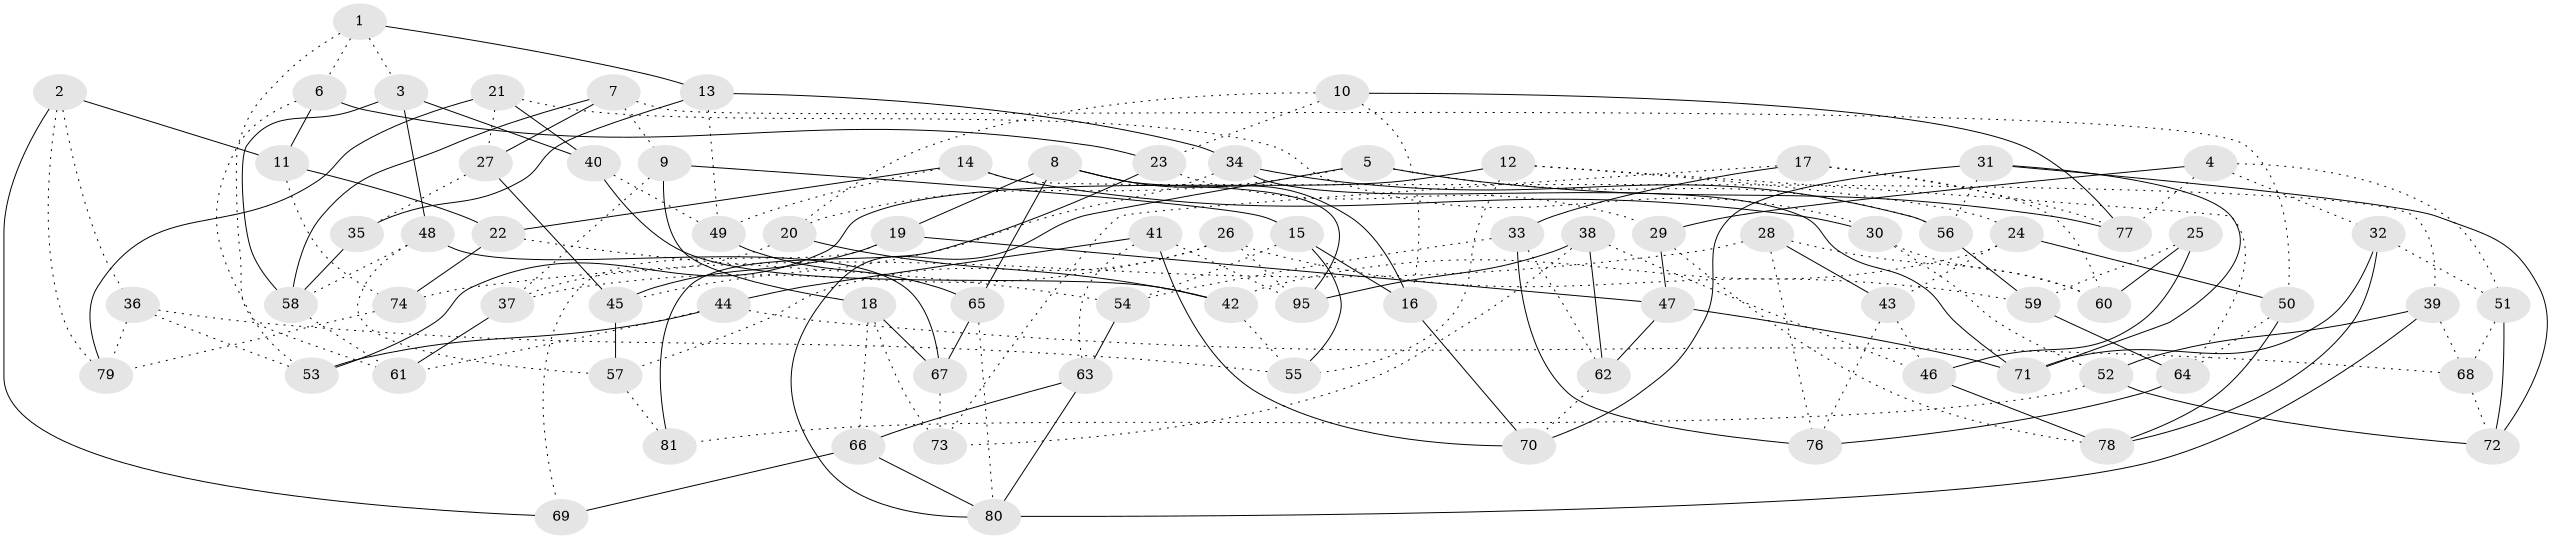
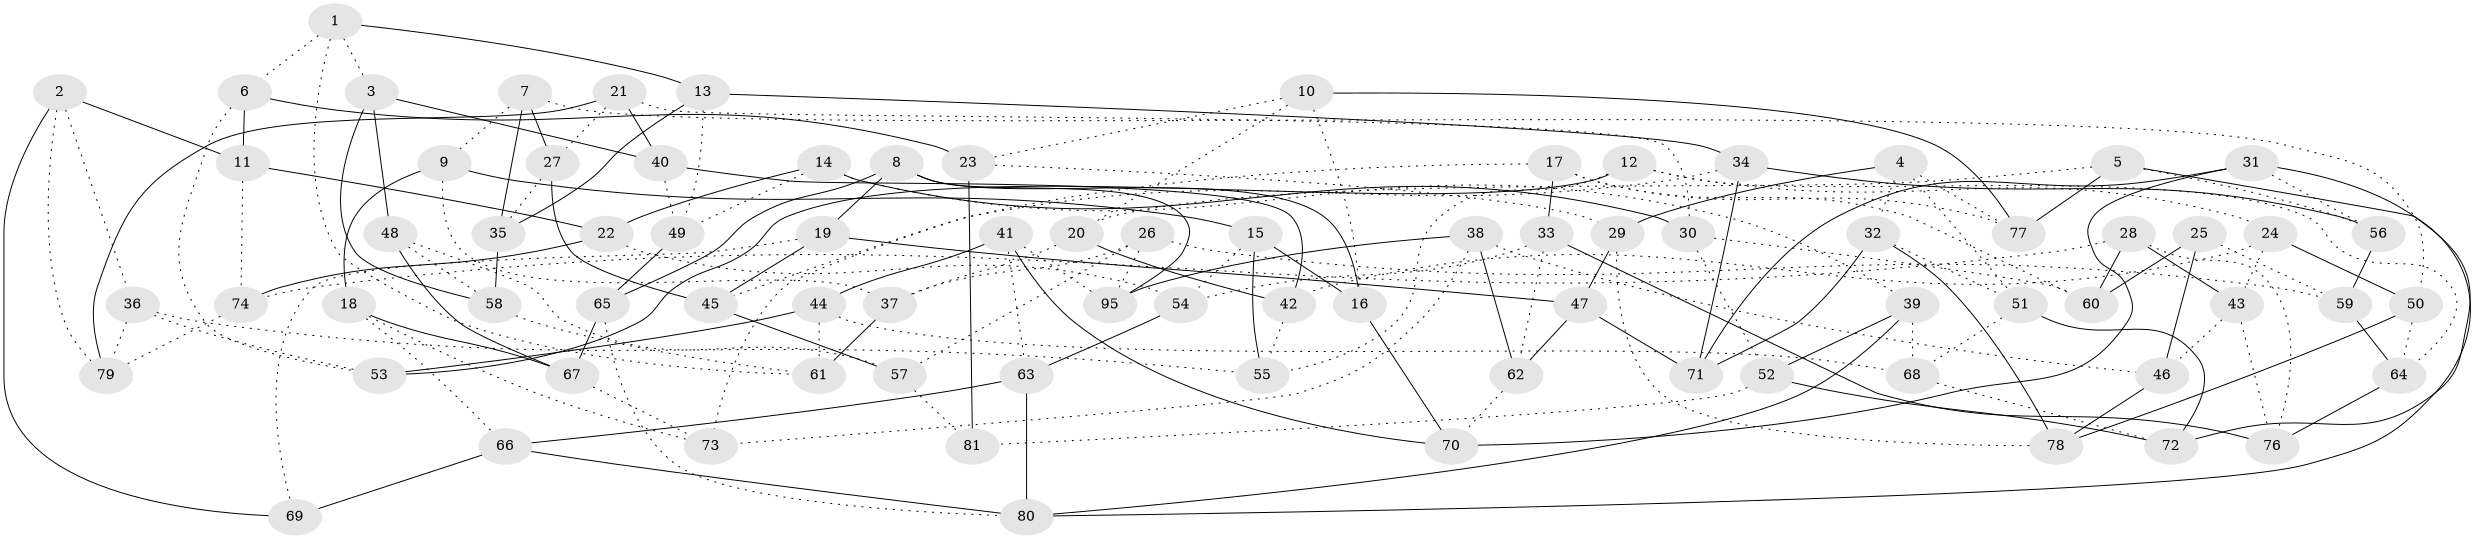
(422, 157) -> (512, 163)
(1901, 261) -> (2113, 264)
